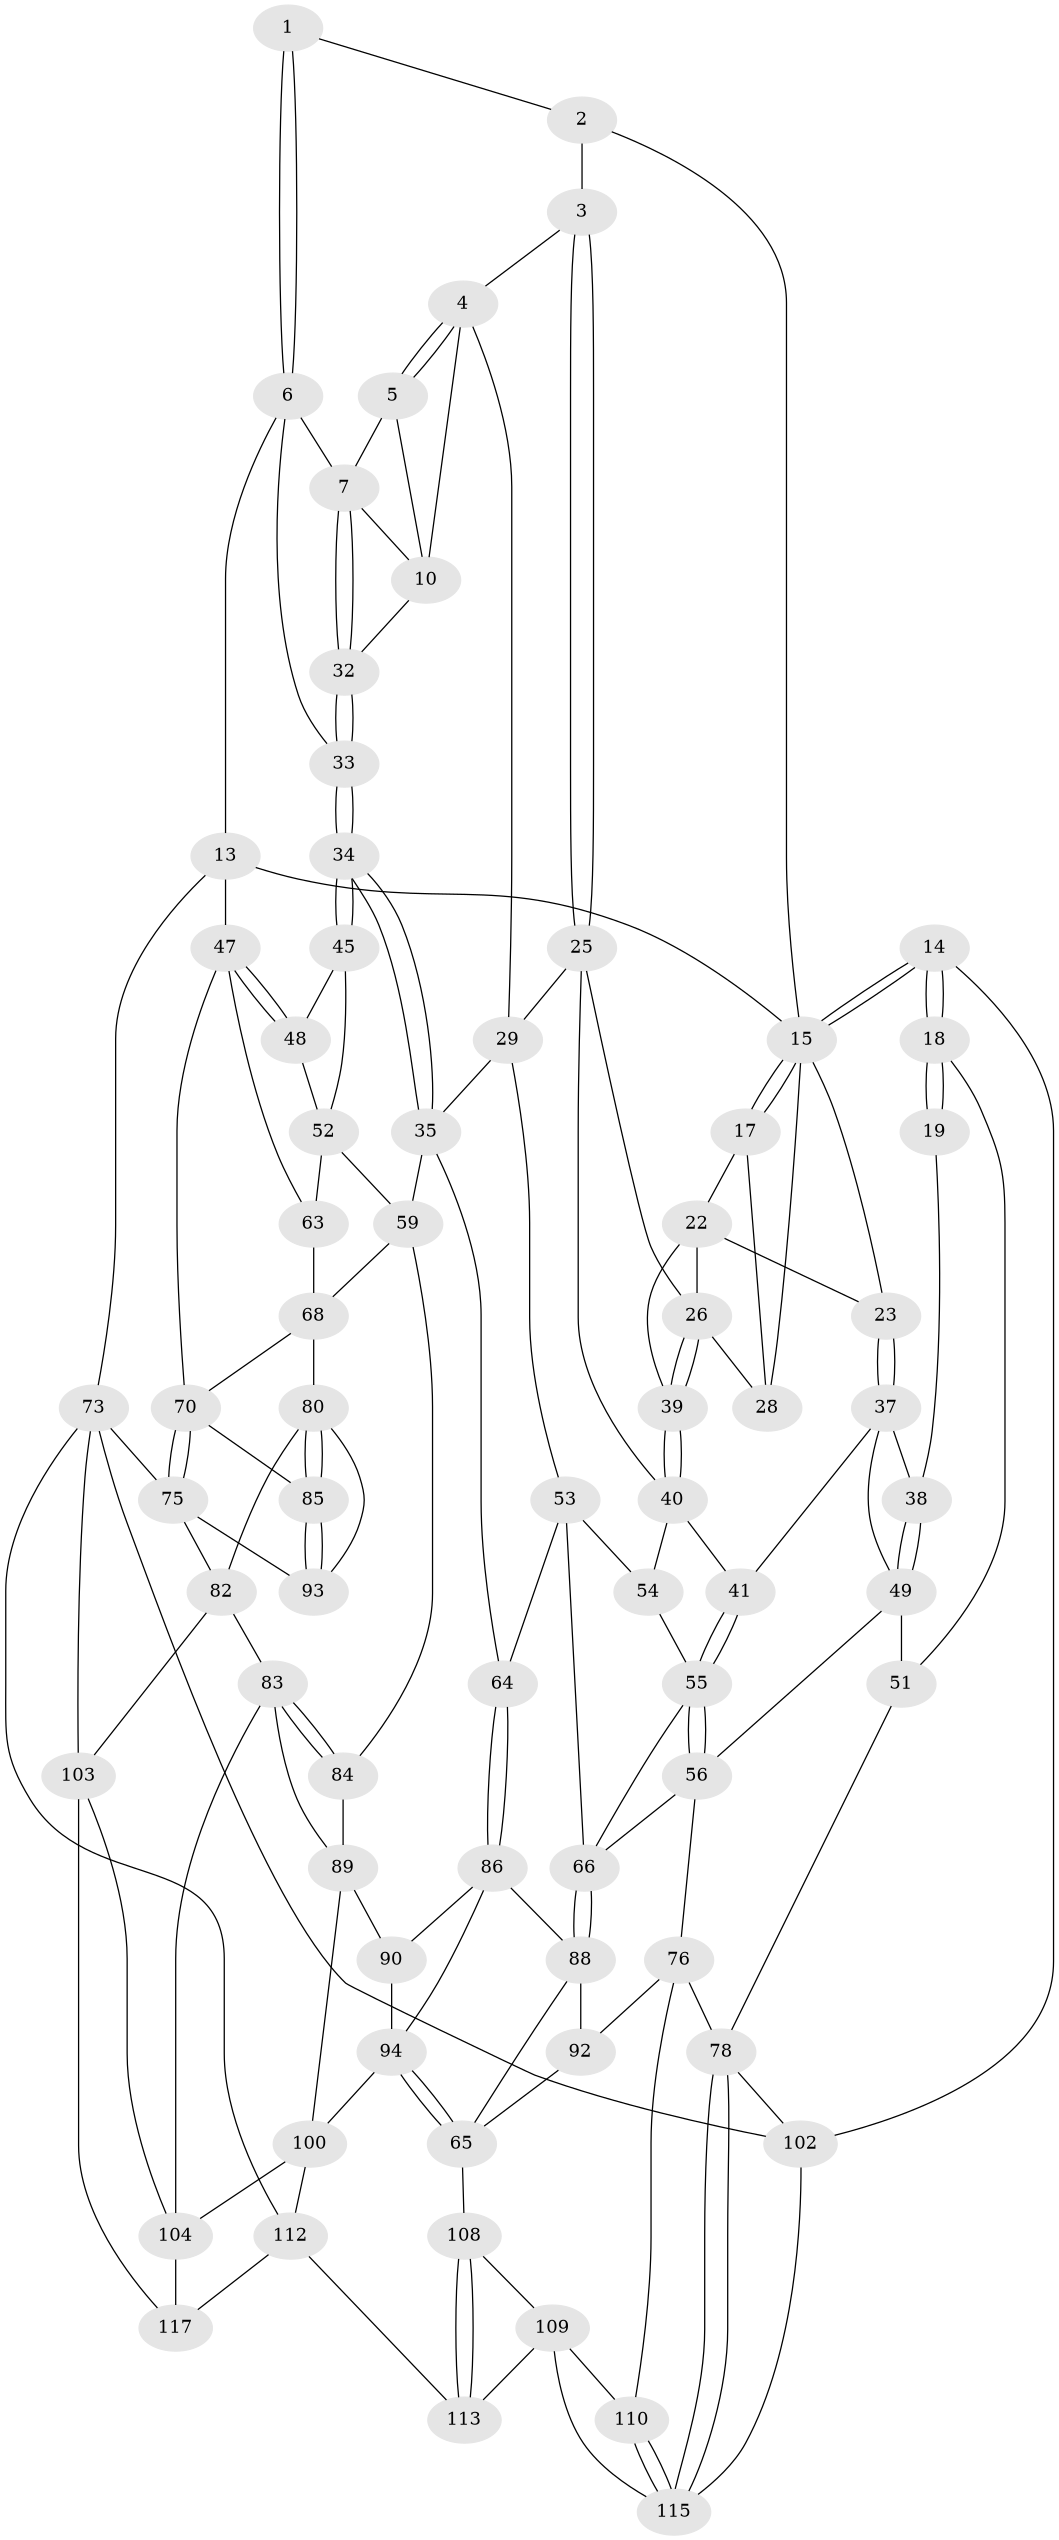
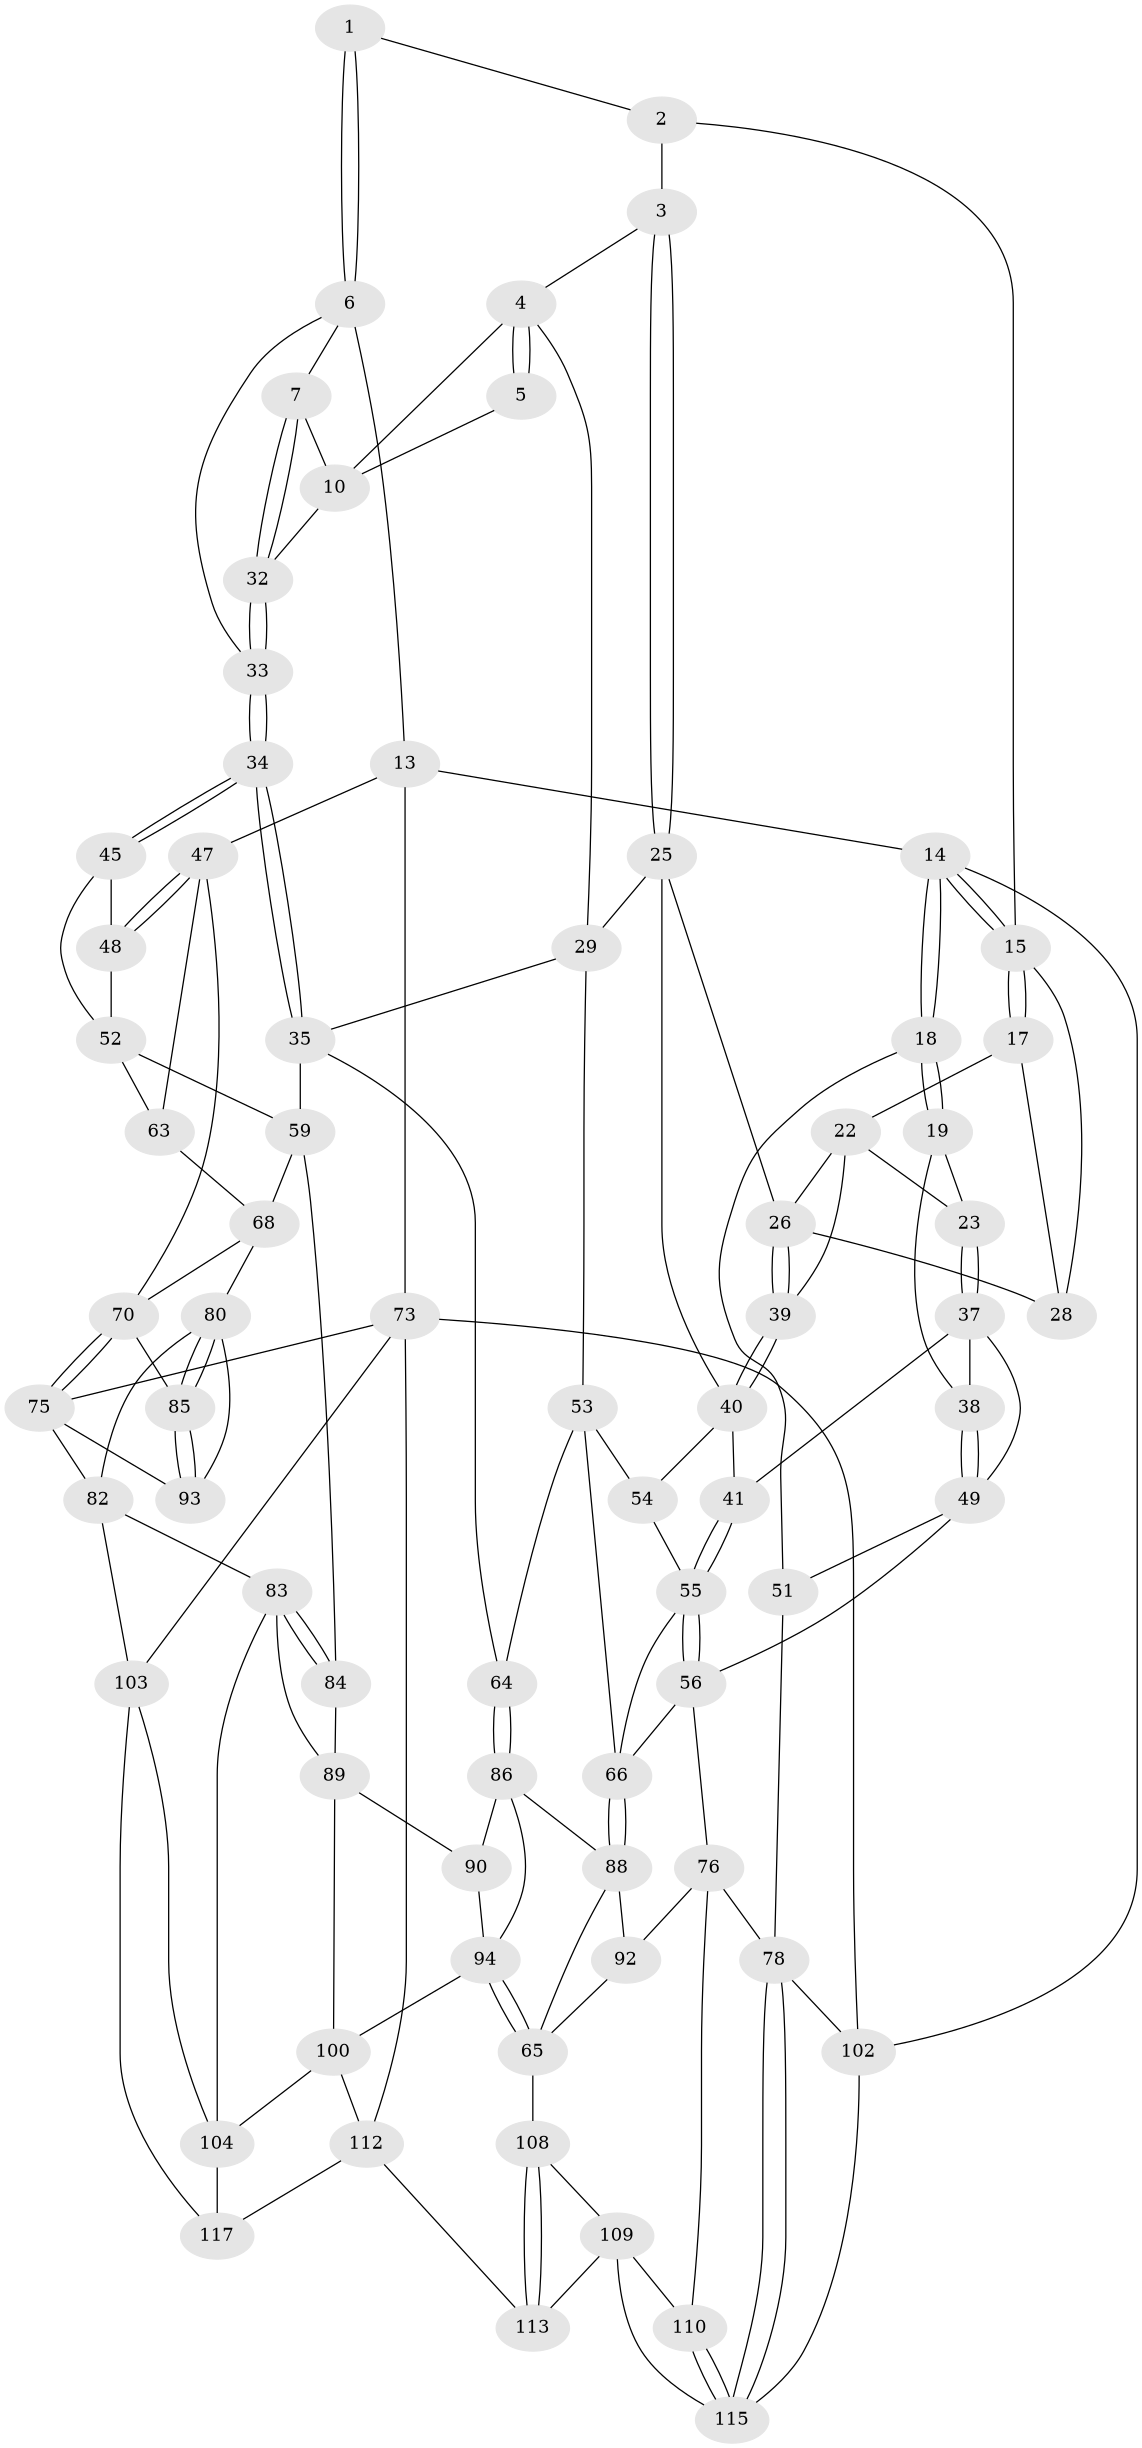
(369, 442) -> none
(533, 900) -> (682, 812)
(854, 1175) -> (954, 1178)
